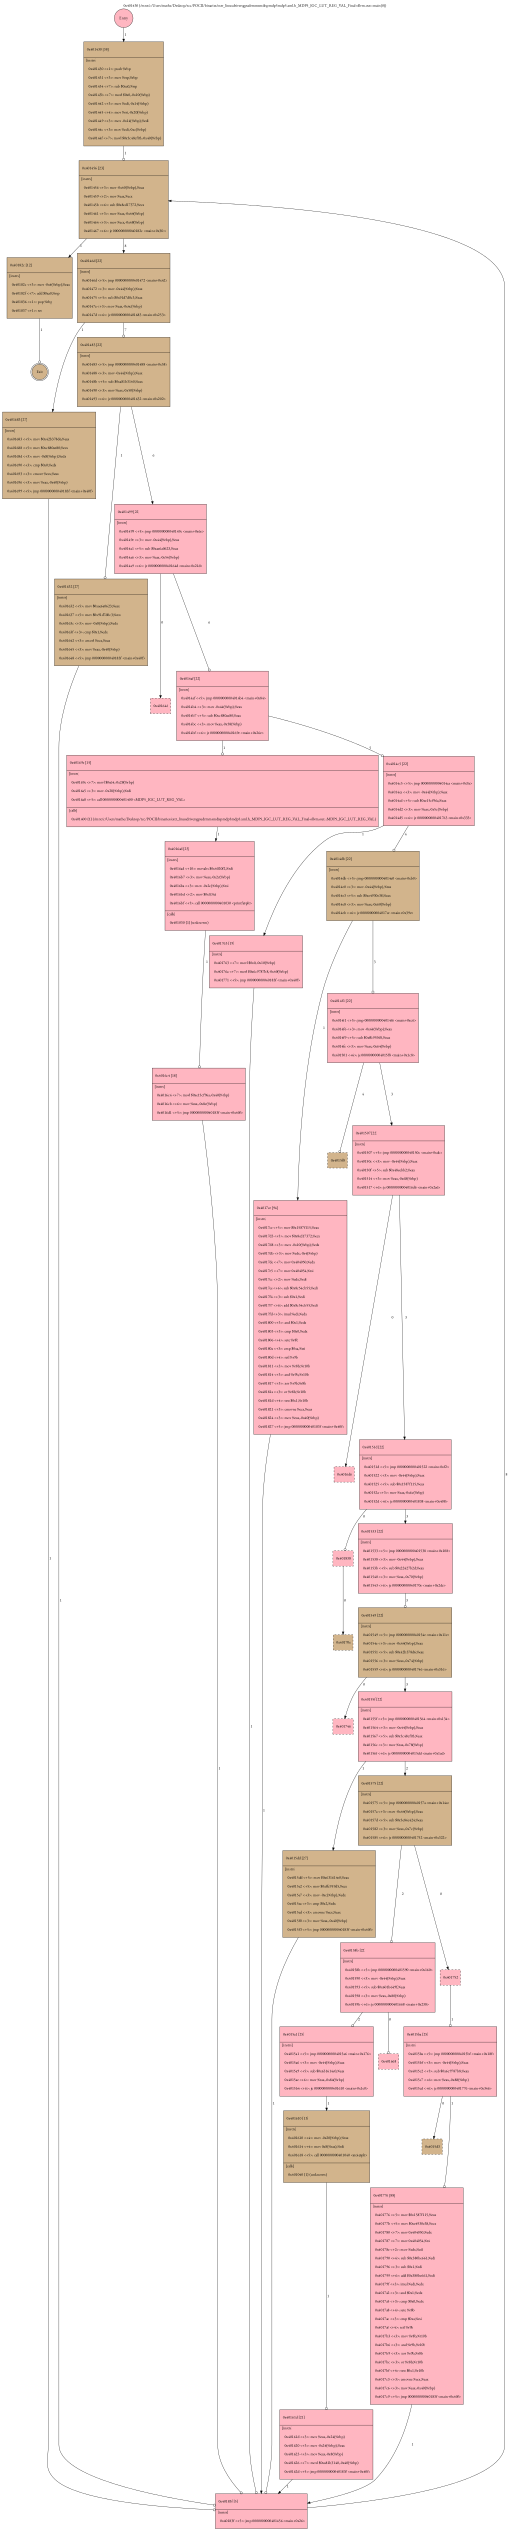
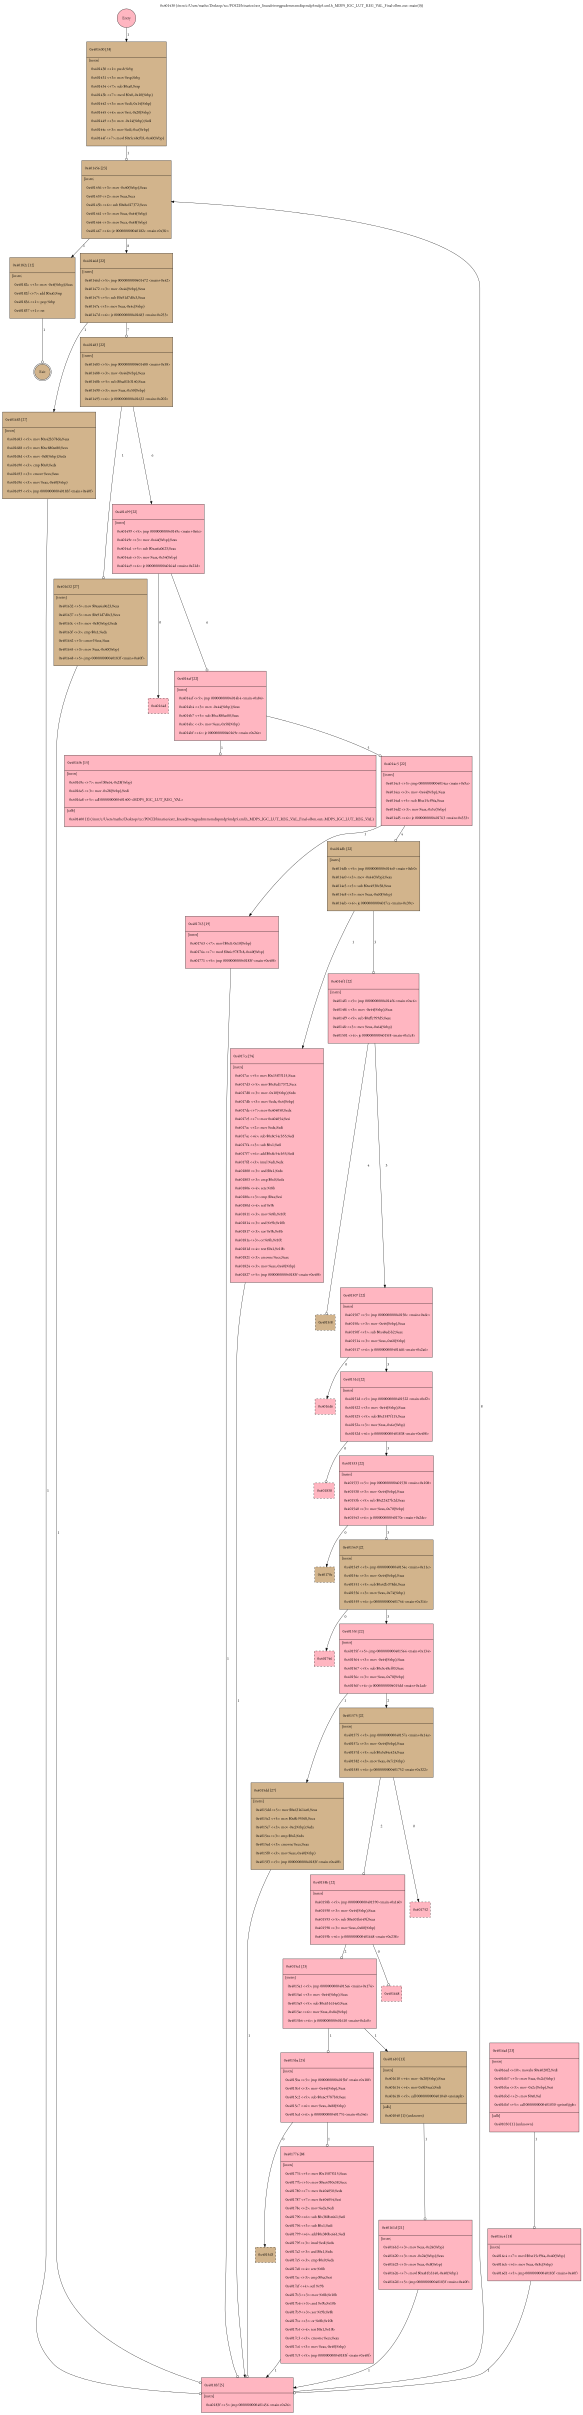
(217, 833) -> none
(343, 1599) -> (335, 1543)
(450, 2005) -> (328, 2039)
